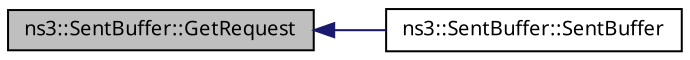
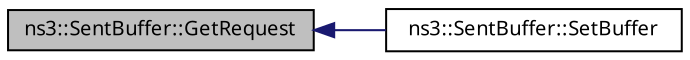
(534, 30) -> (534, 30)
